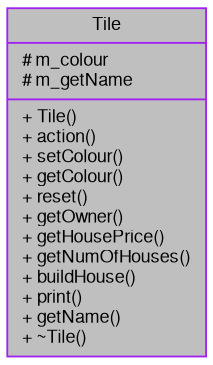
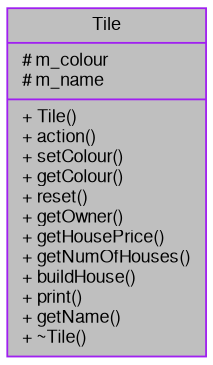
(78, 80) -> (64, 80)
